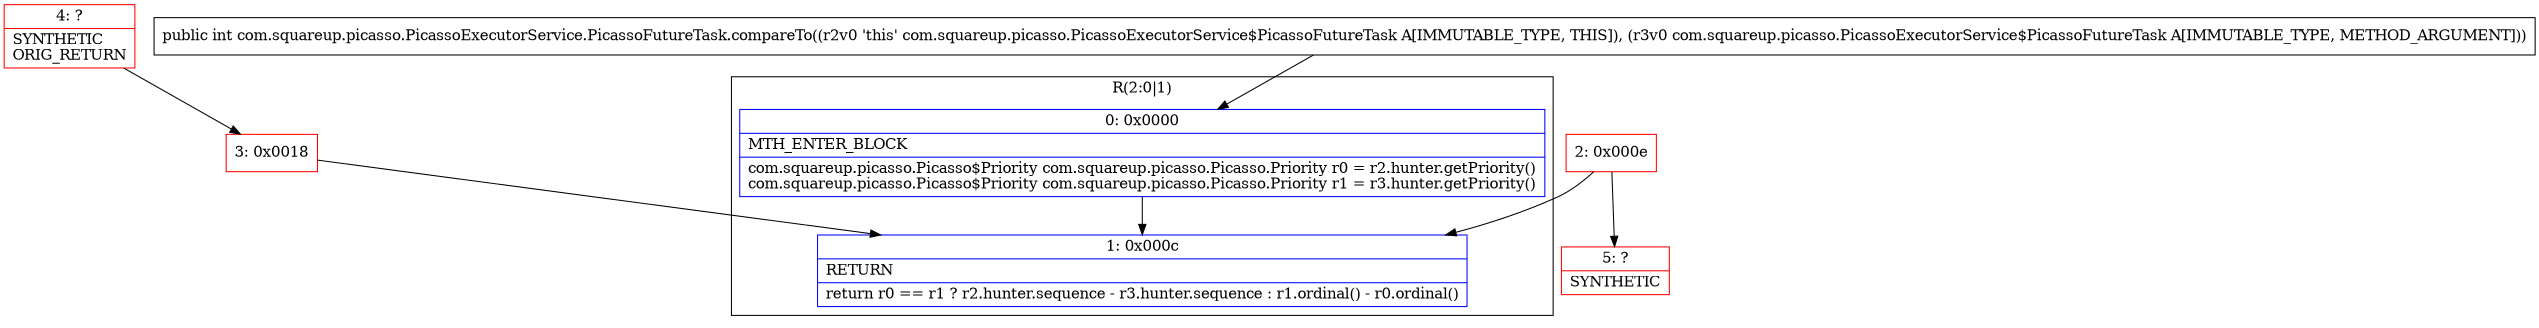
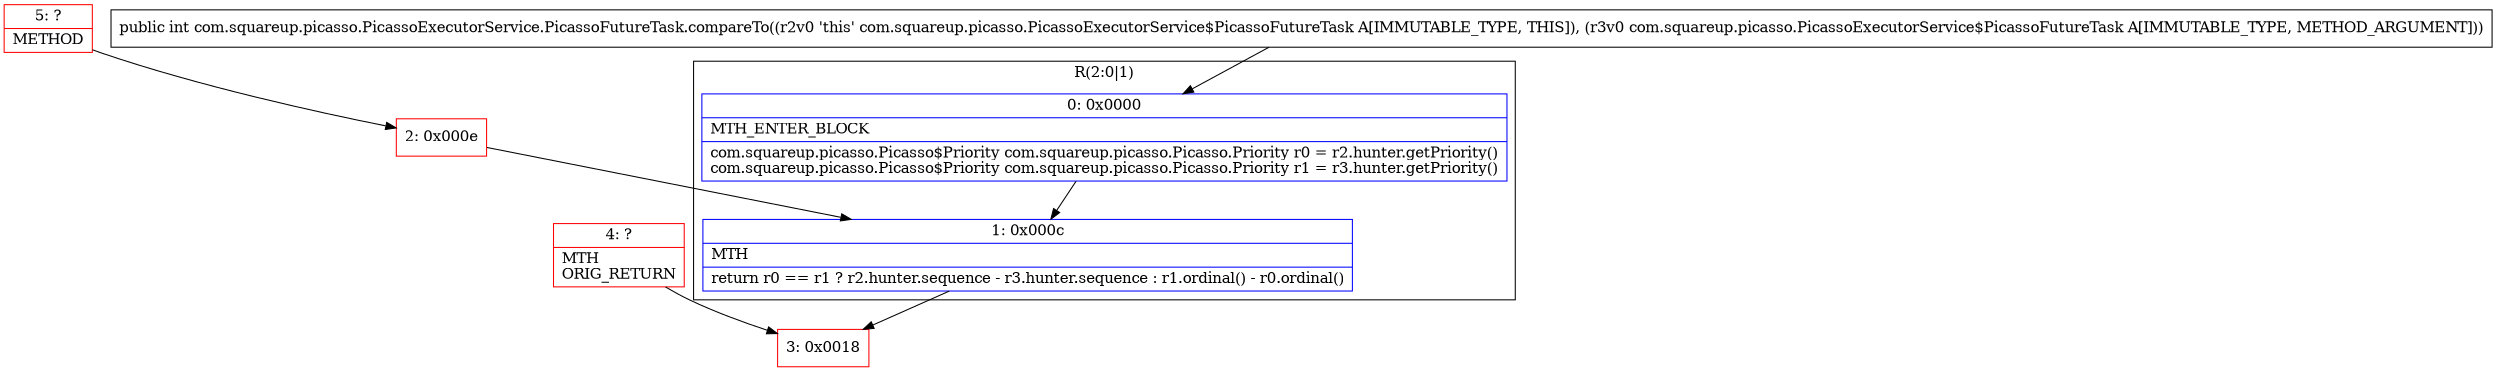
(58, 40) -> (580, 259)
(594, 197) -> (911, 308)
(1613, 204) -> (238, 93)
(860, 270) -> (730, 255)
(1615, 282) -> (48, 40)
